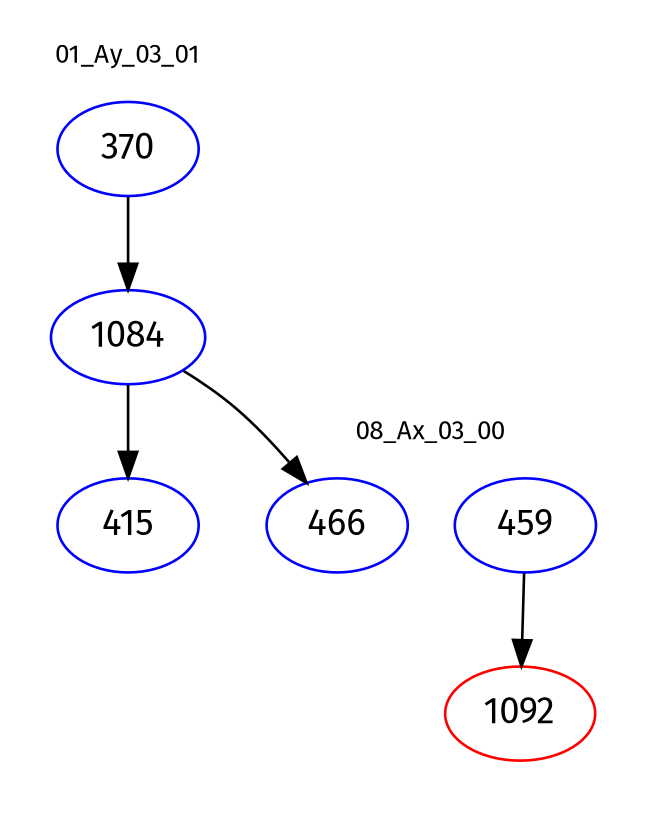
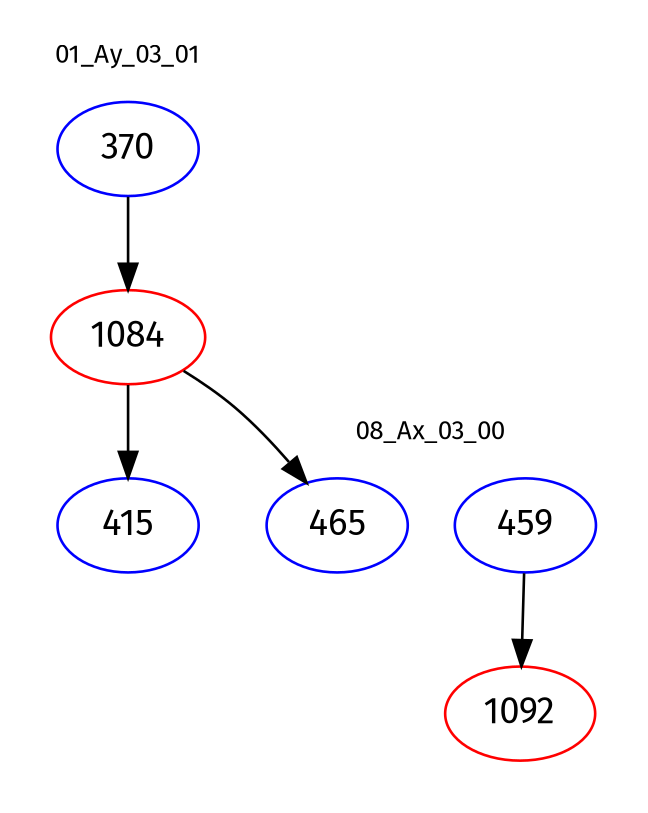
(128, 337) -> (128, 337)
(337, 525) -> (337, 525)
